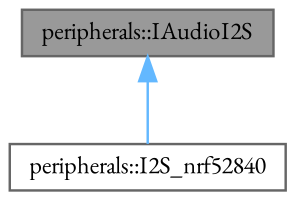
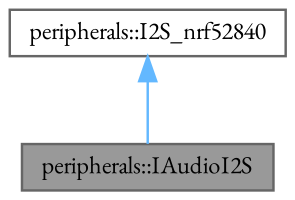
(148, 113) -> (148, 113)
